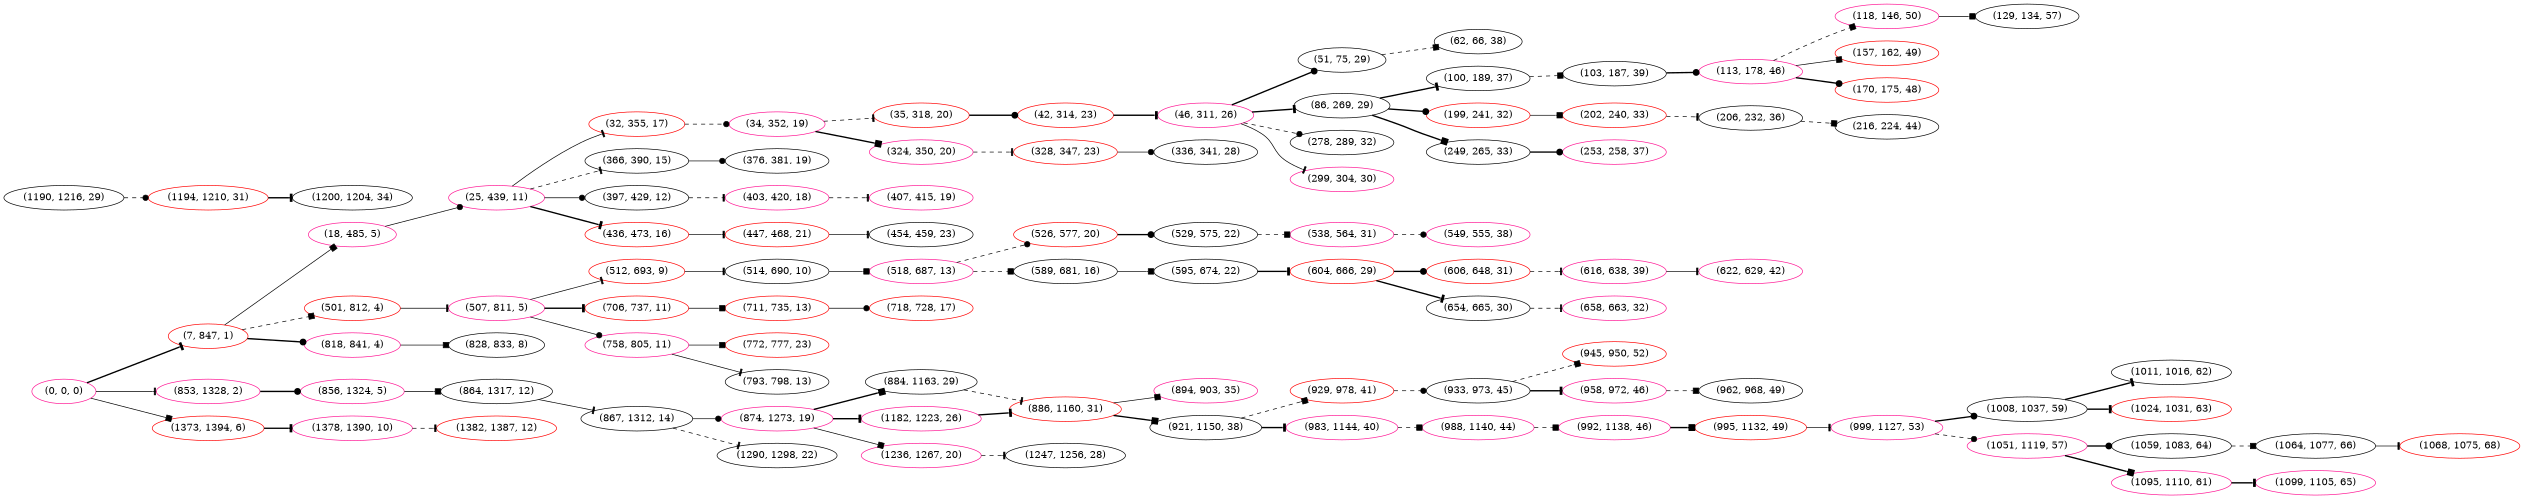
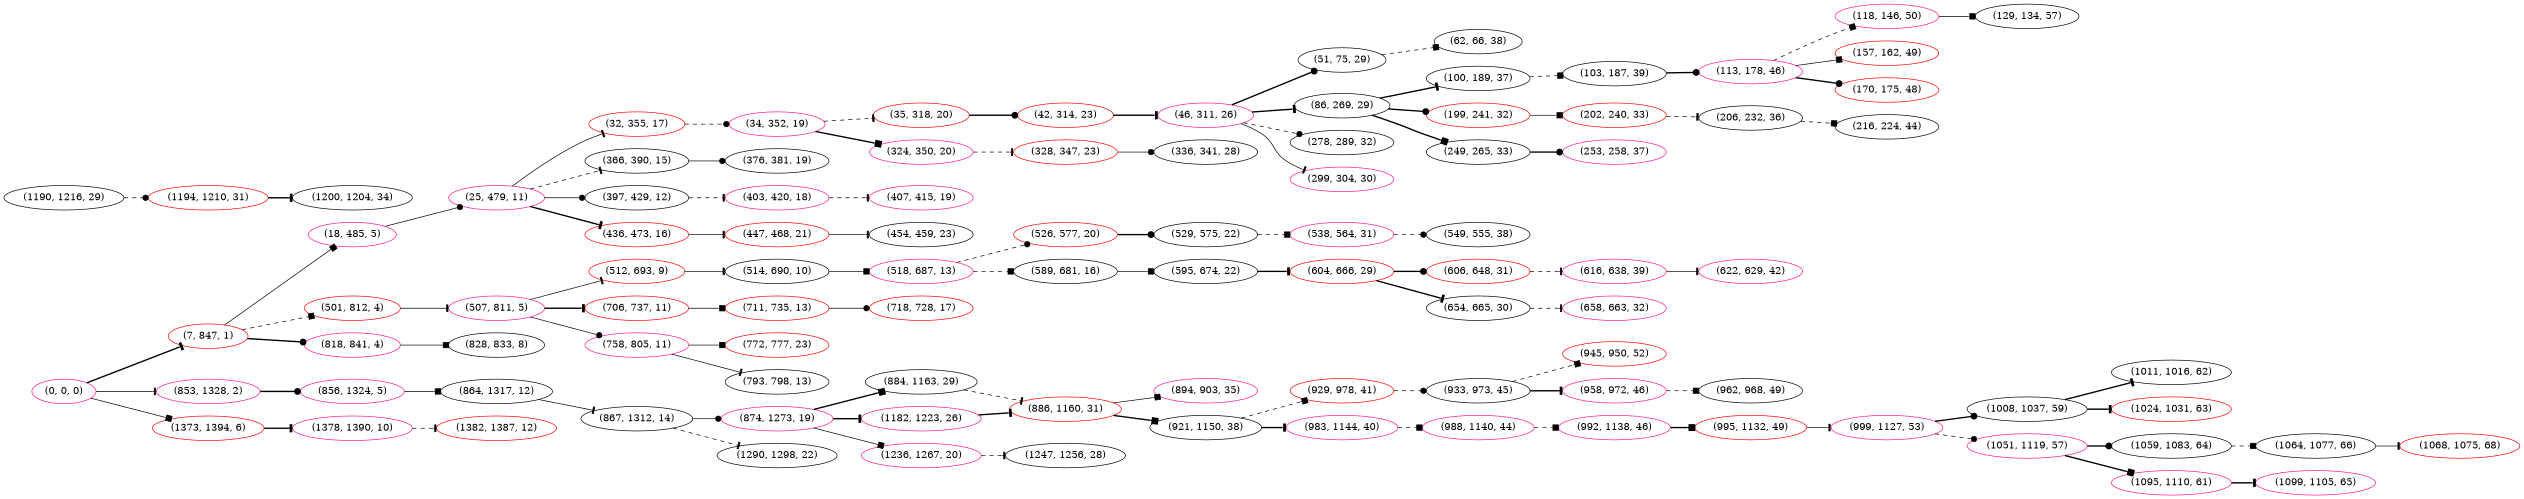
(497, 198) -> (497, 198)
(1478, 235) -> (1478, 235)
